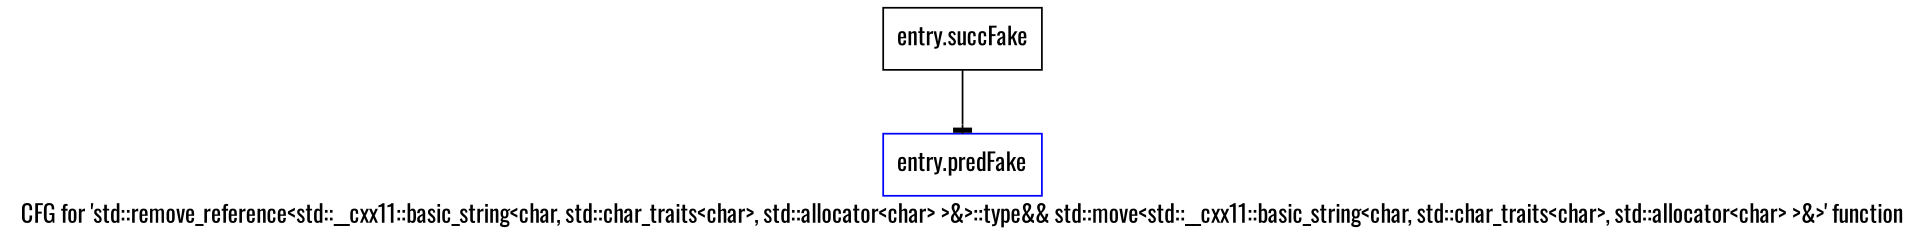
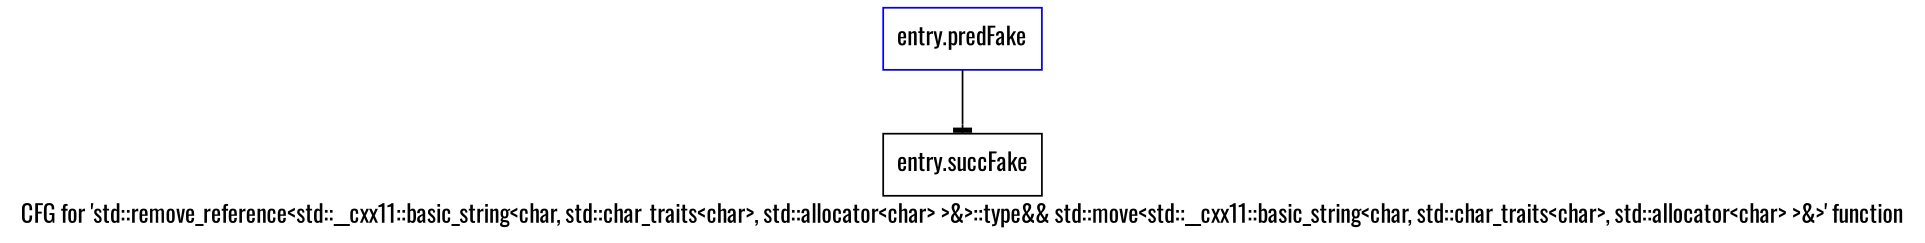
(963, 97) -> (963, 97)
